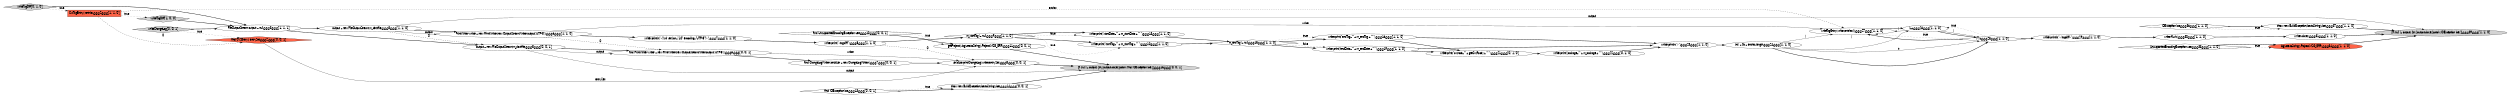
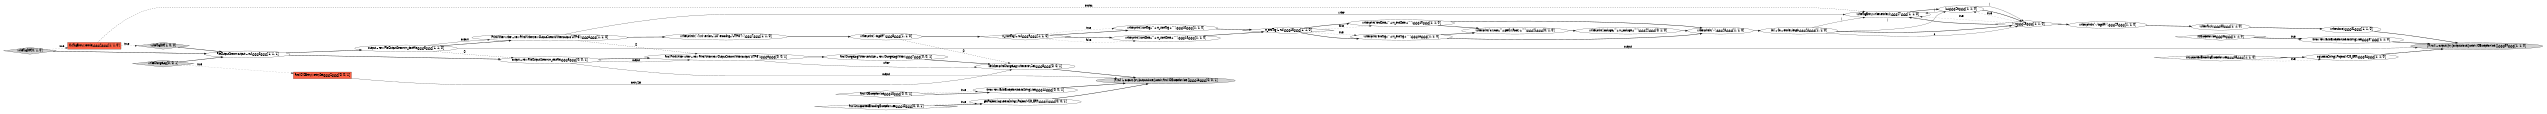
(259, 40) -> (322, 75)
(166, 44) -> none
(2315, 47) -> (2351, 57)
